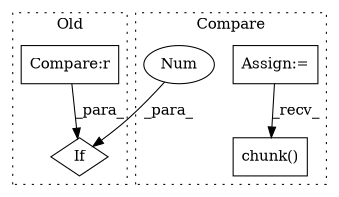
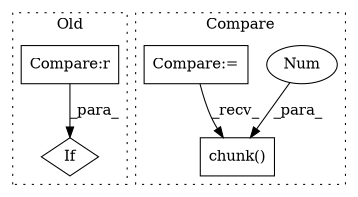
(276, 65) -> (196, 65)
(142, 105) -> (273, 106)
